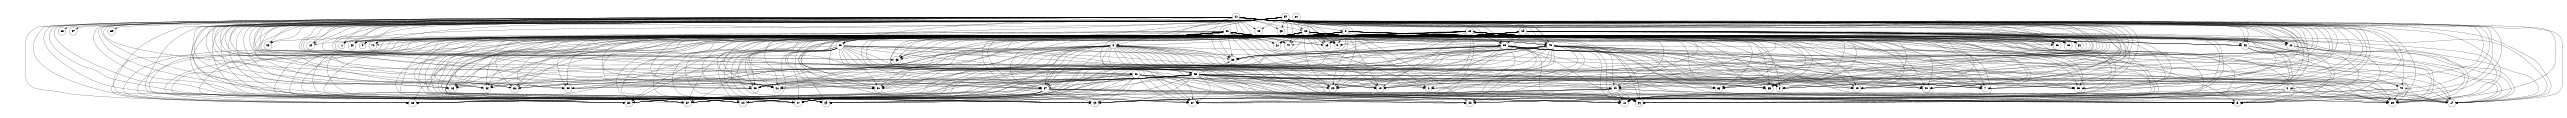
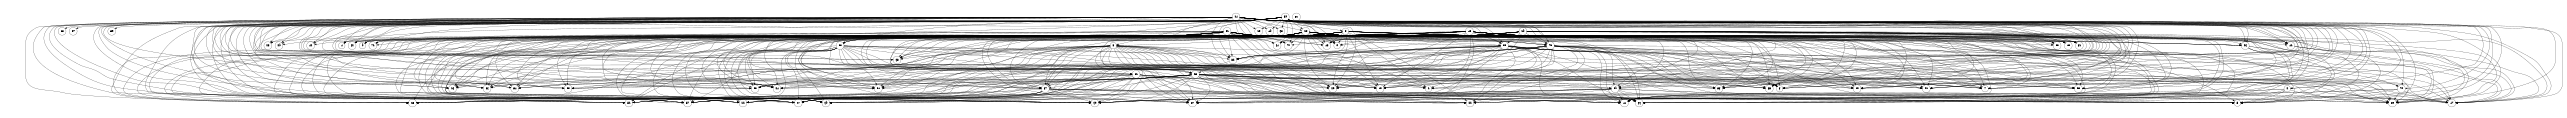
none -> (1270, 31)
(1148, 38) -> none
none -> (279, 46)
(1213, 68) -> (1215, 66)
none -> (1136, 86)
(2329, 94) -> none
none -> (1300, 101)
